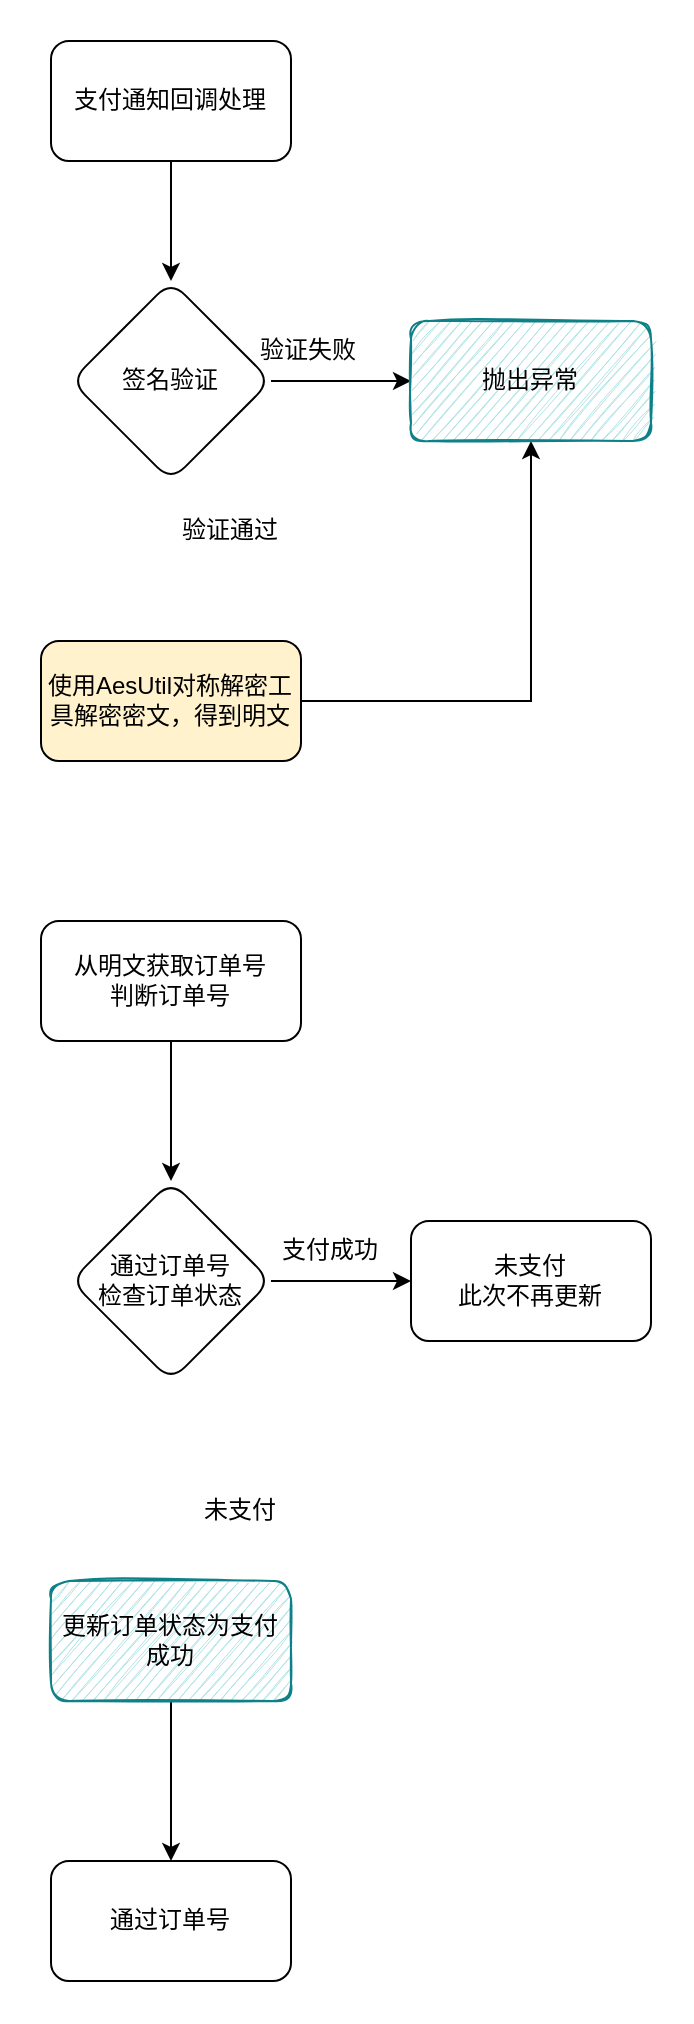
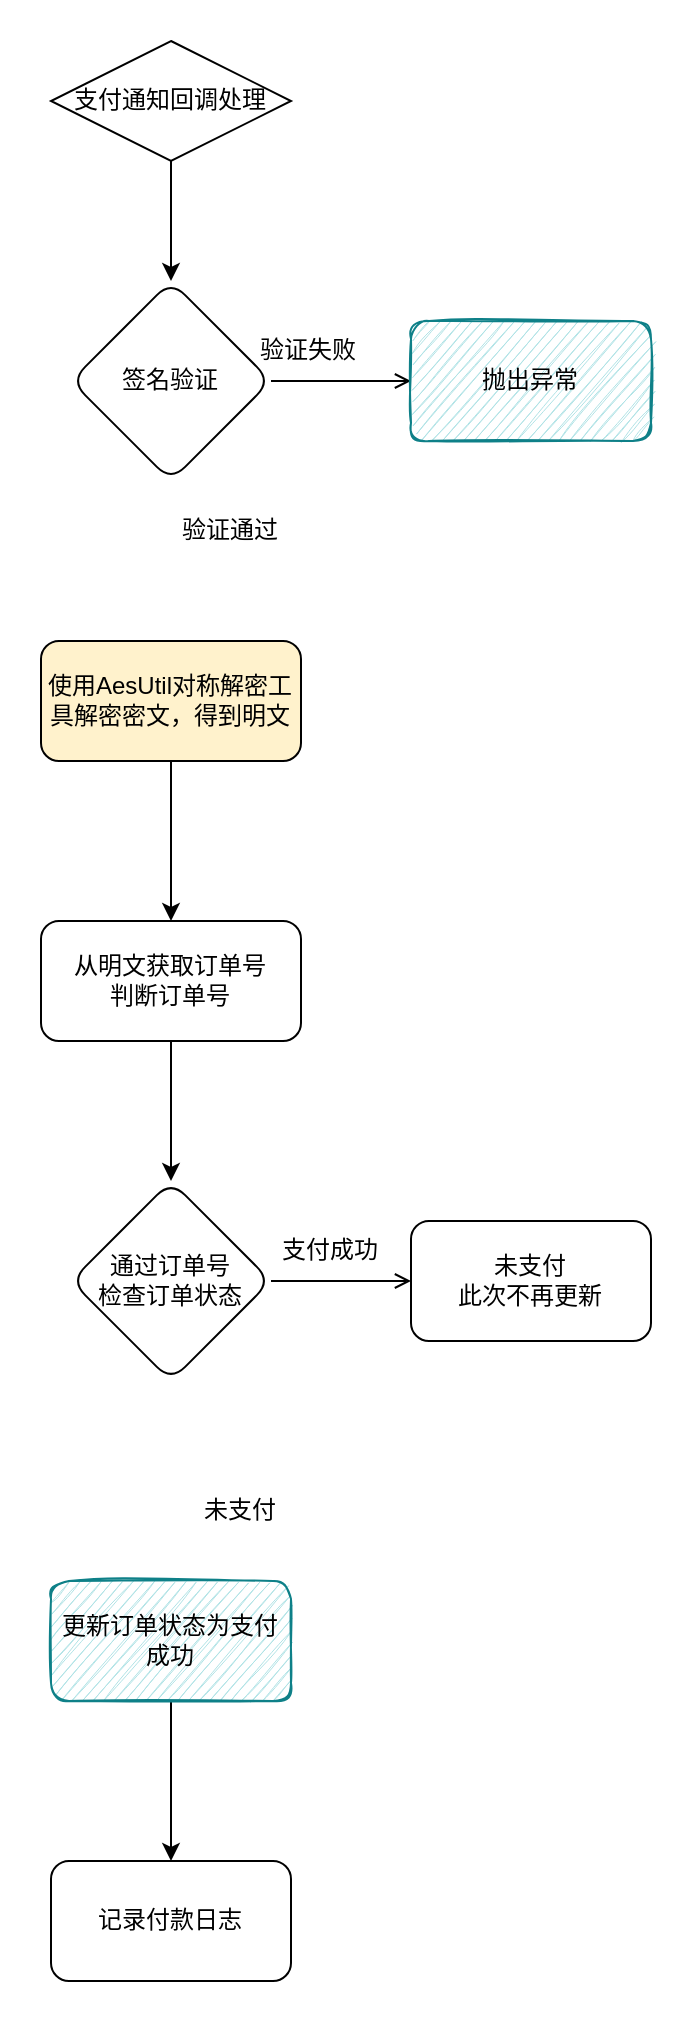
(171, 101) -> (171, 101)
(396, 381) -> (398, 381)
(531, 693) -> (171, 834)
(396, 1281) -> (398, 1281)
(171, 1921) -> (171, 1921)
